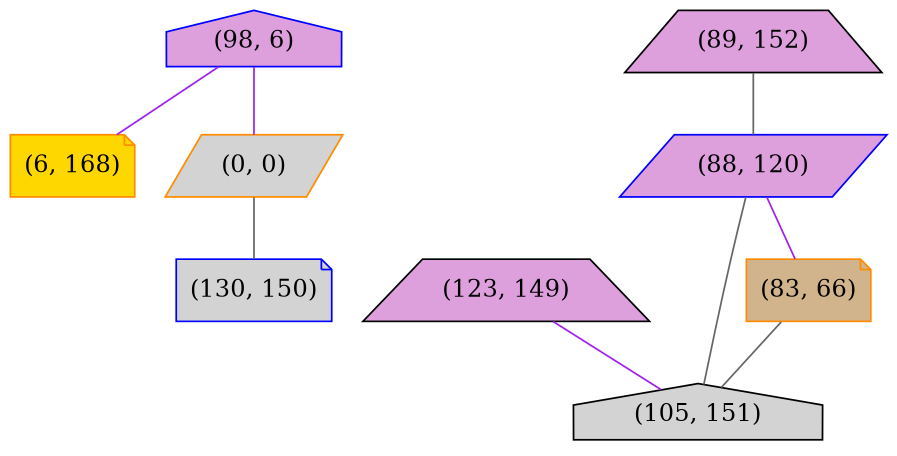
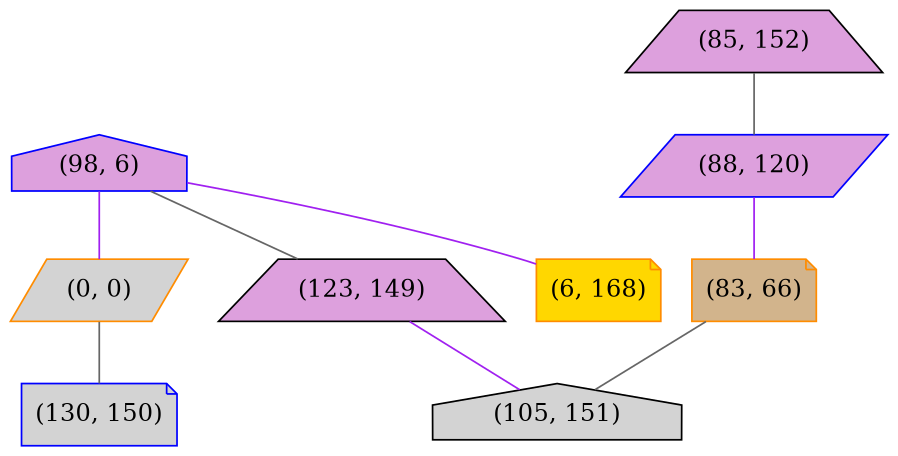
(753, 41) -> (754, 41)
none -> (224, 225)
(724, 291) -> none
